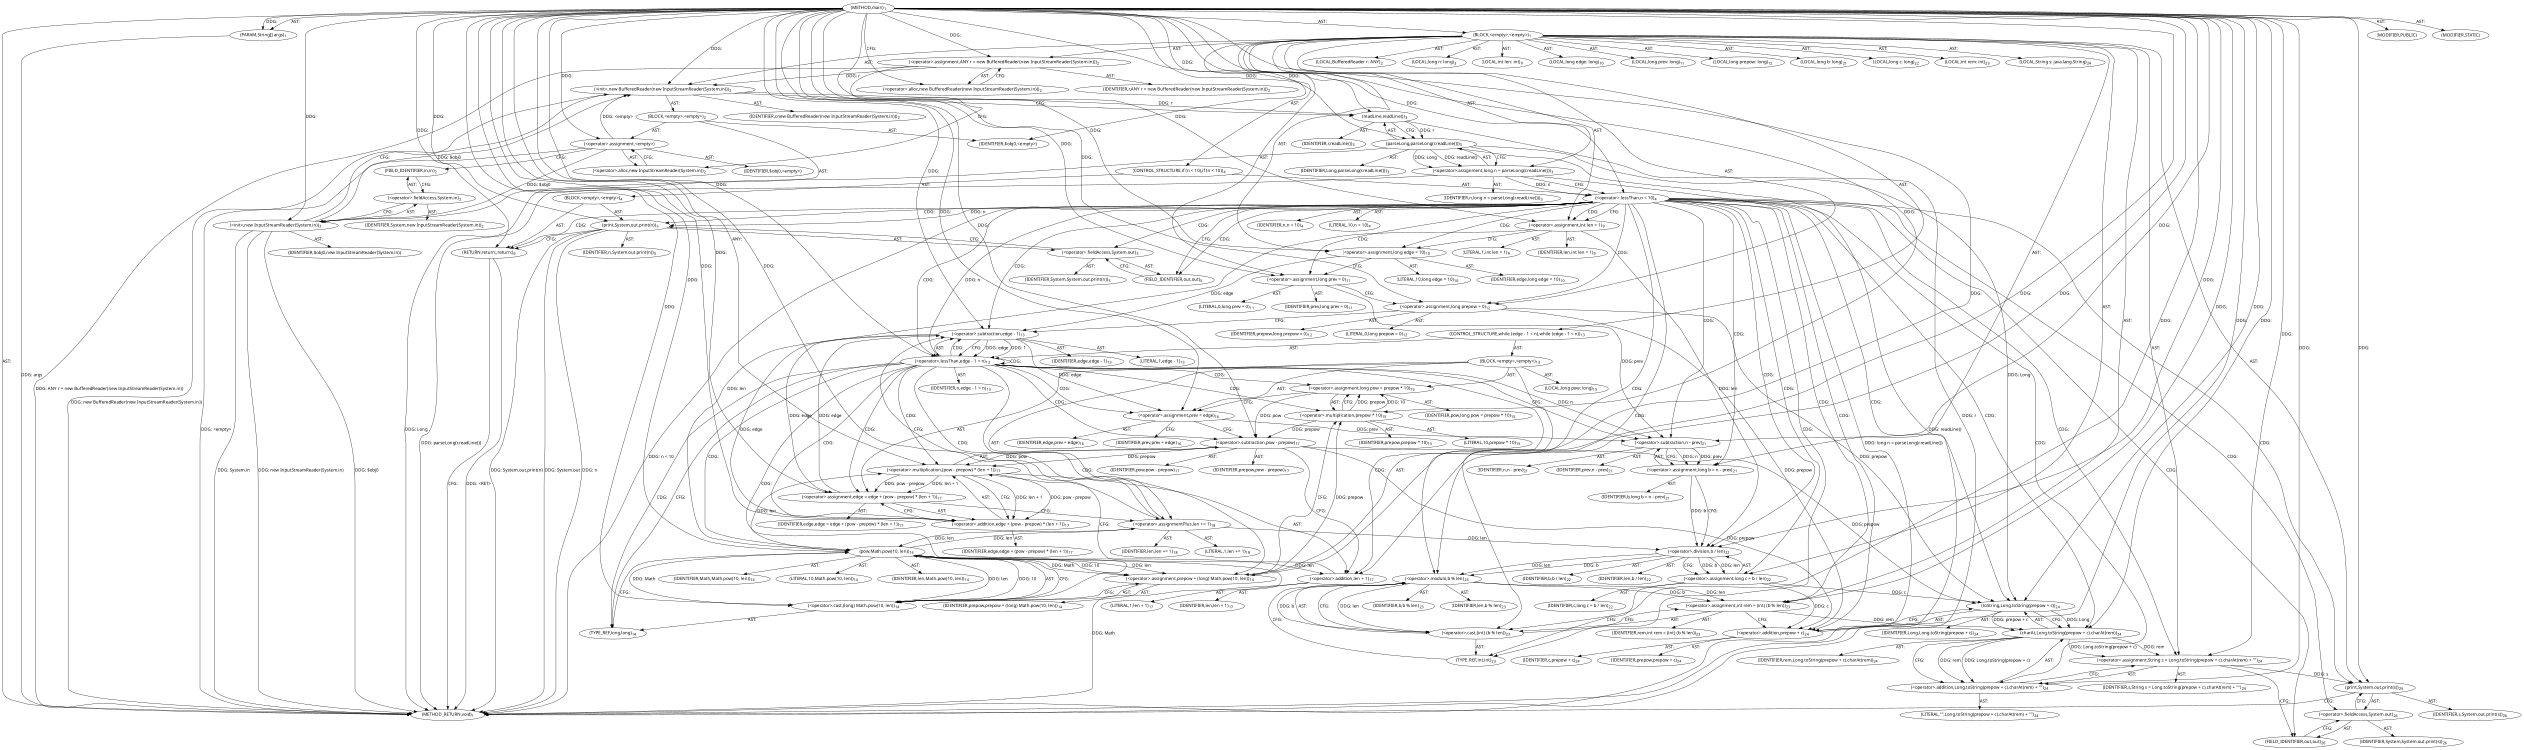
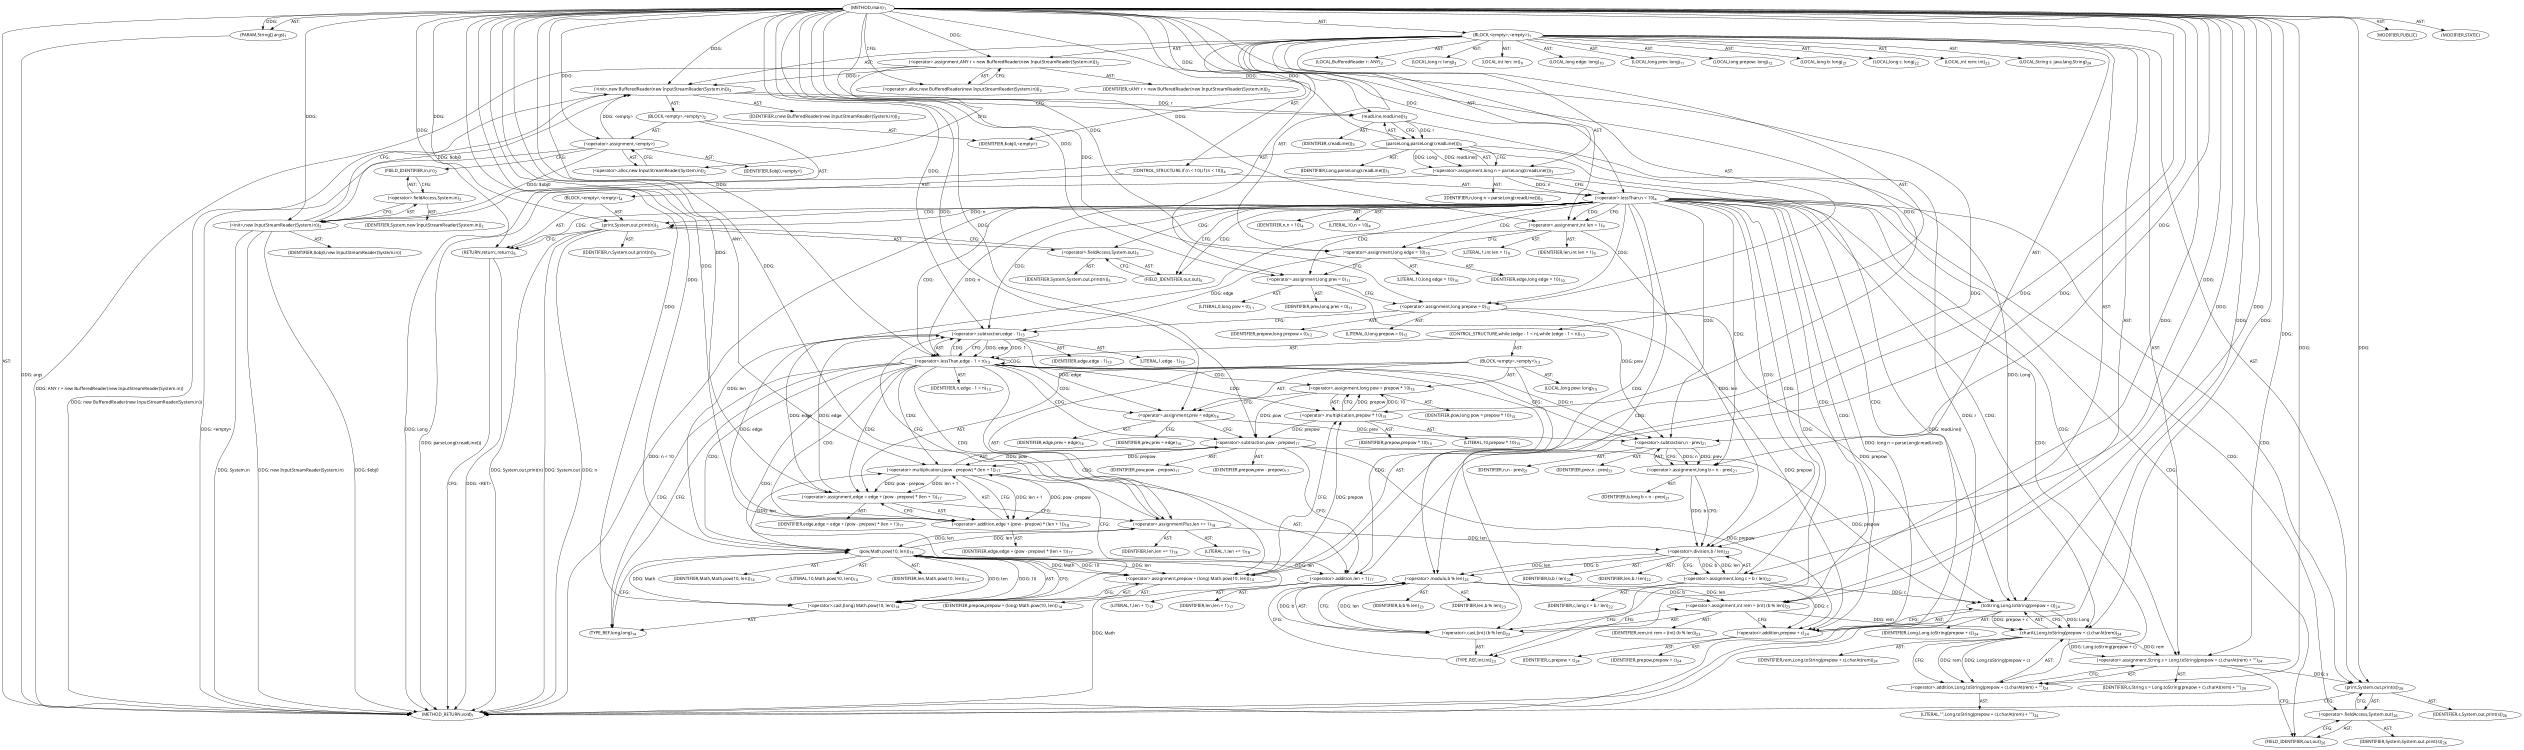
(1067, 524) -> (1067, 524)
